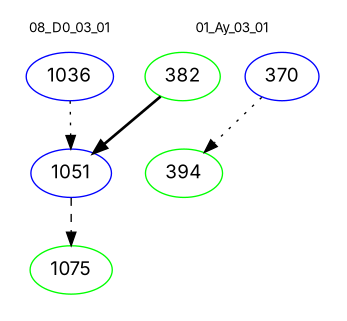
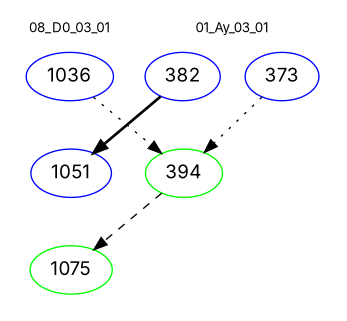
(183, 77) -> (183, 77)
(282, 77) -> (282, 77)
(70, 118) -> (115, 115)
(71, 215) -> (133, 217)
